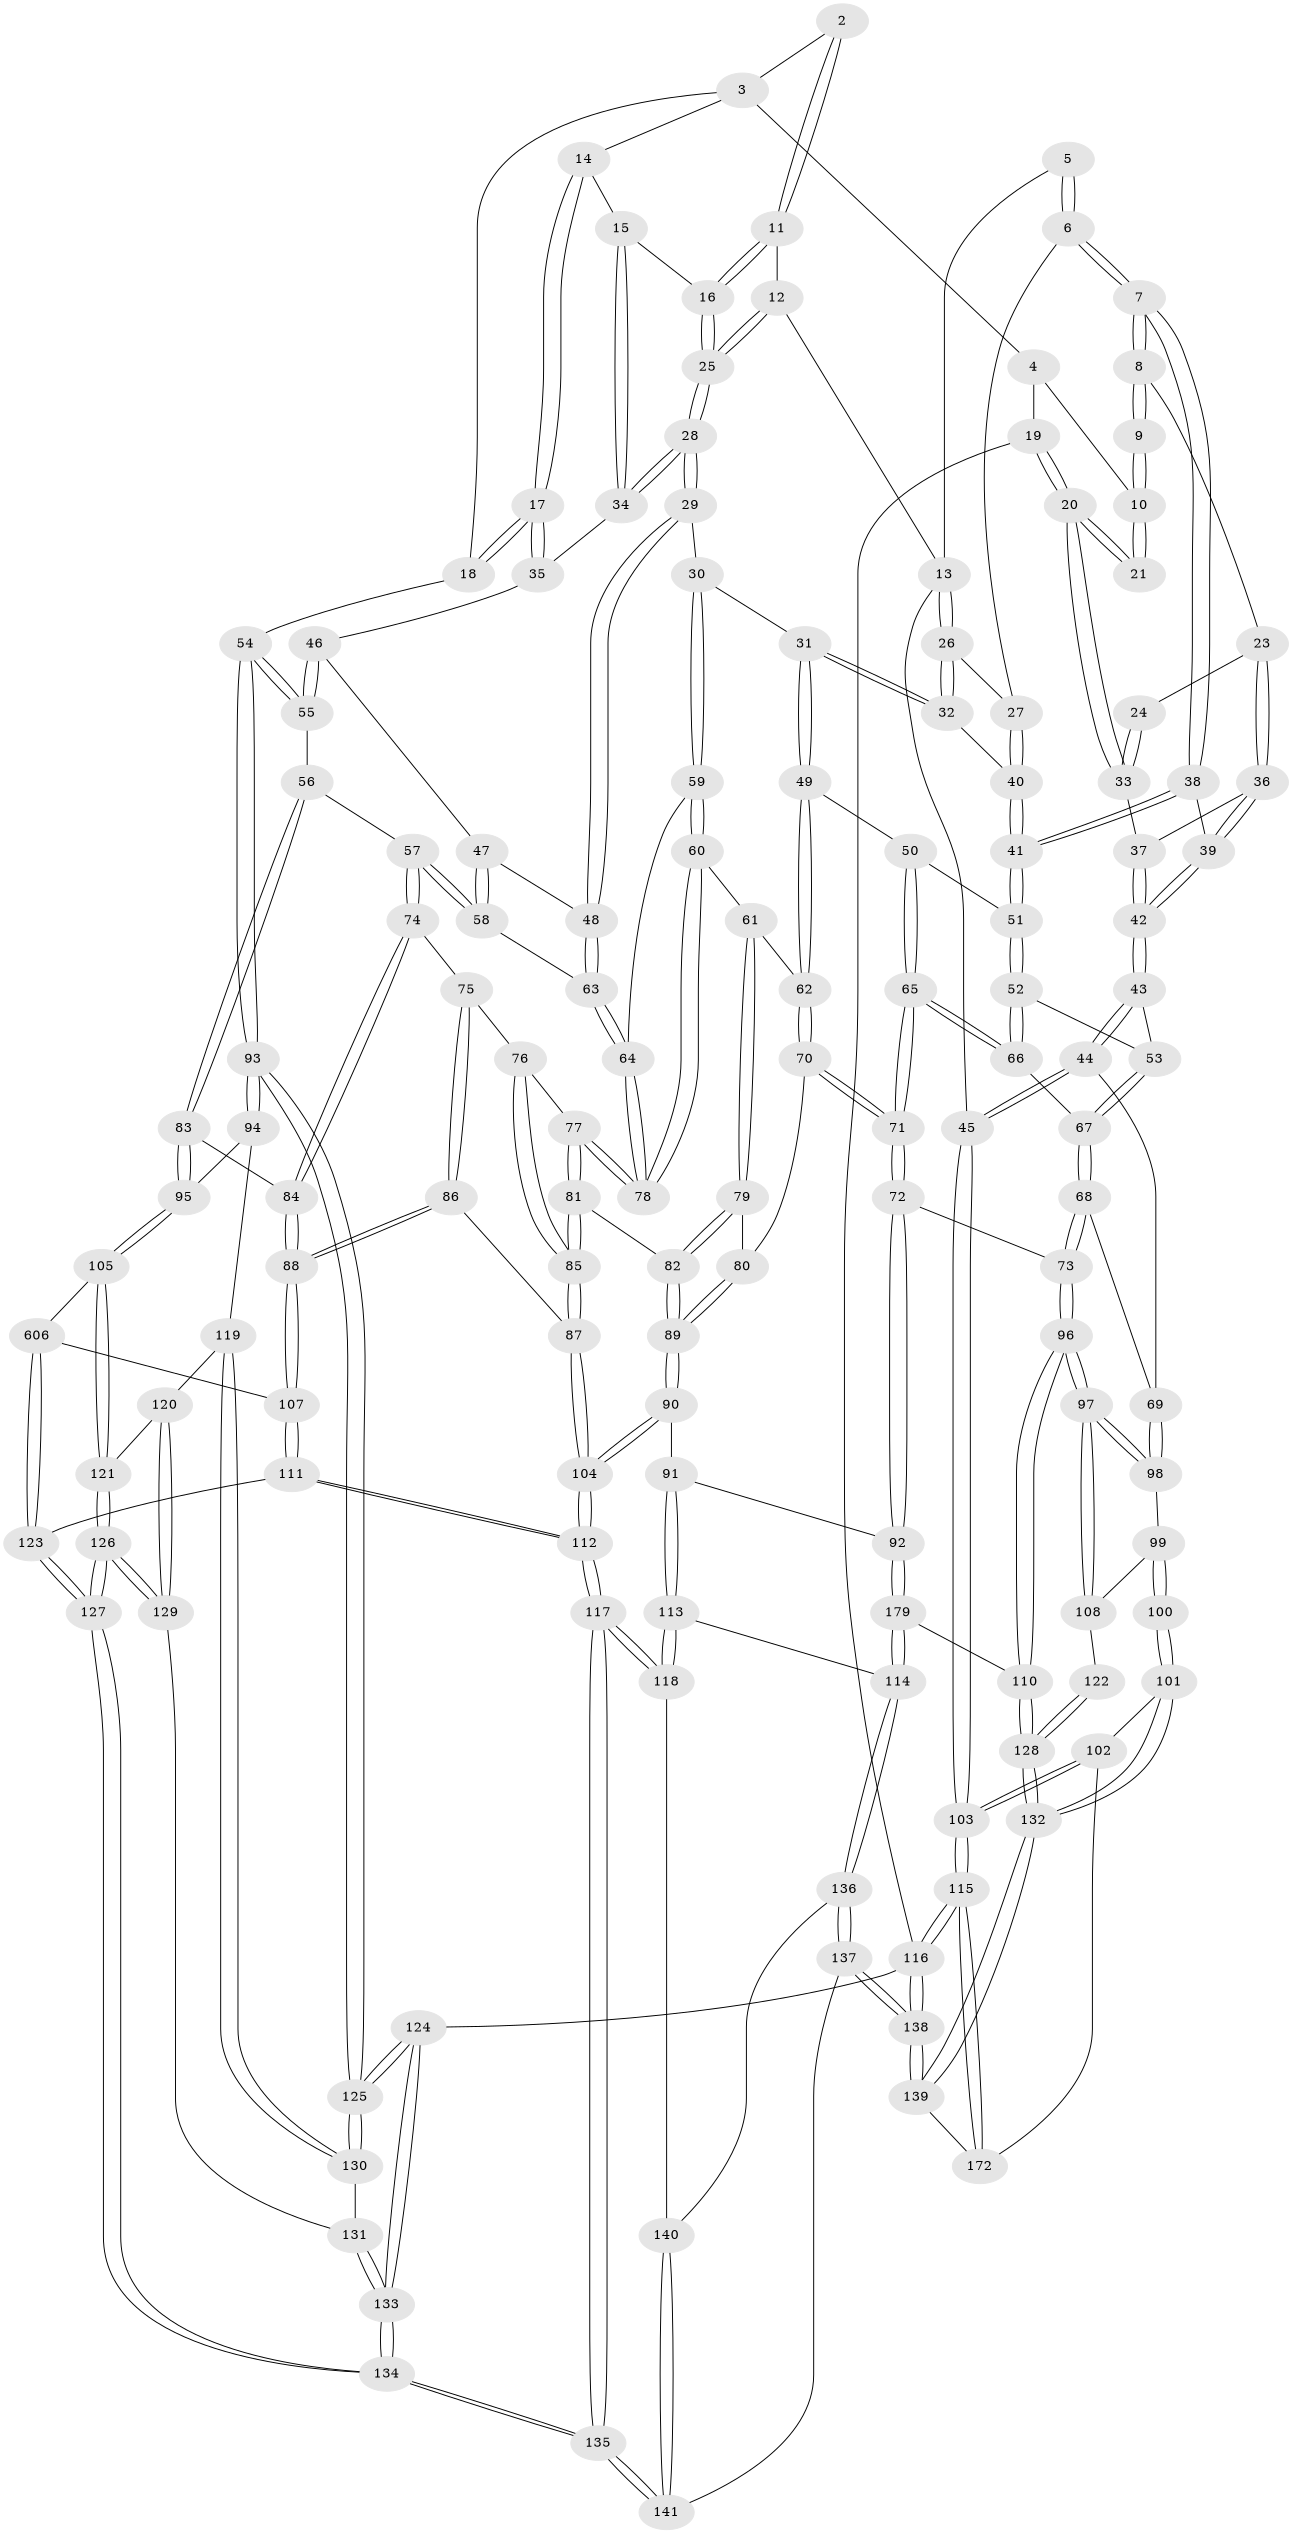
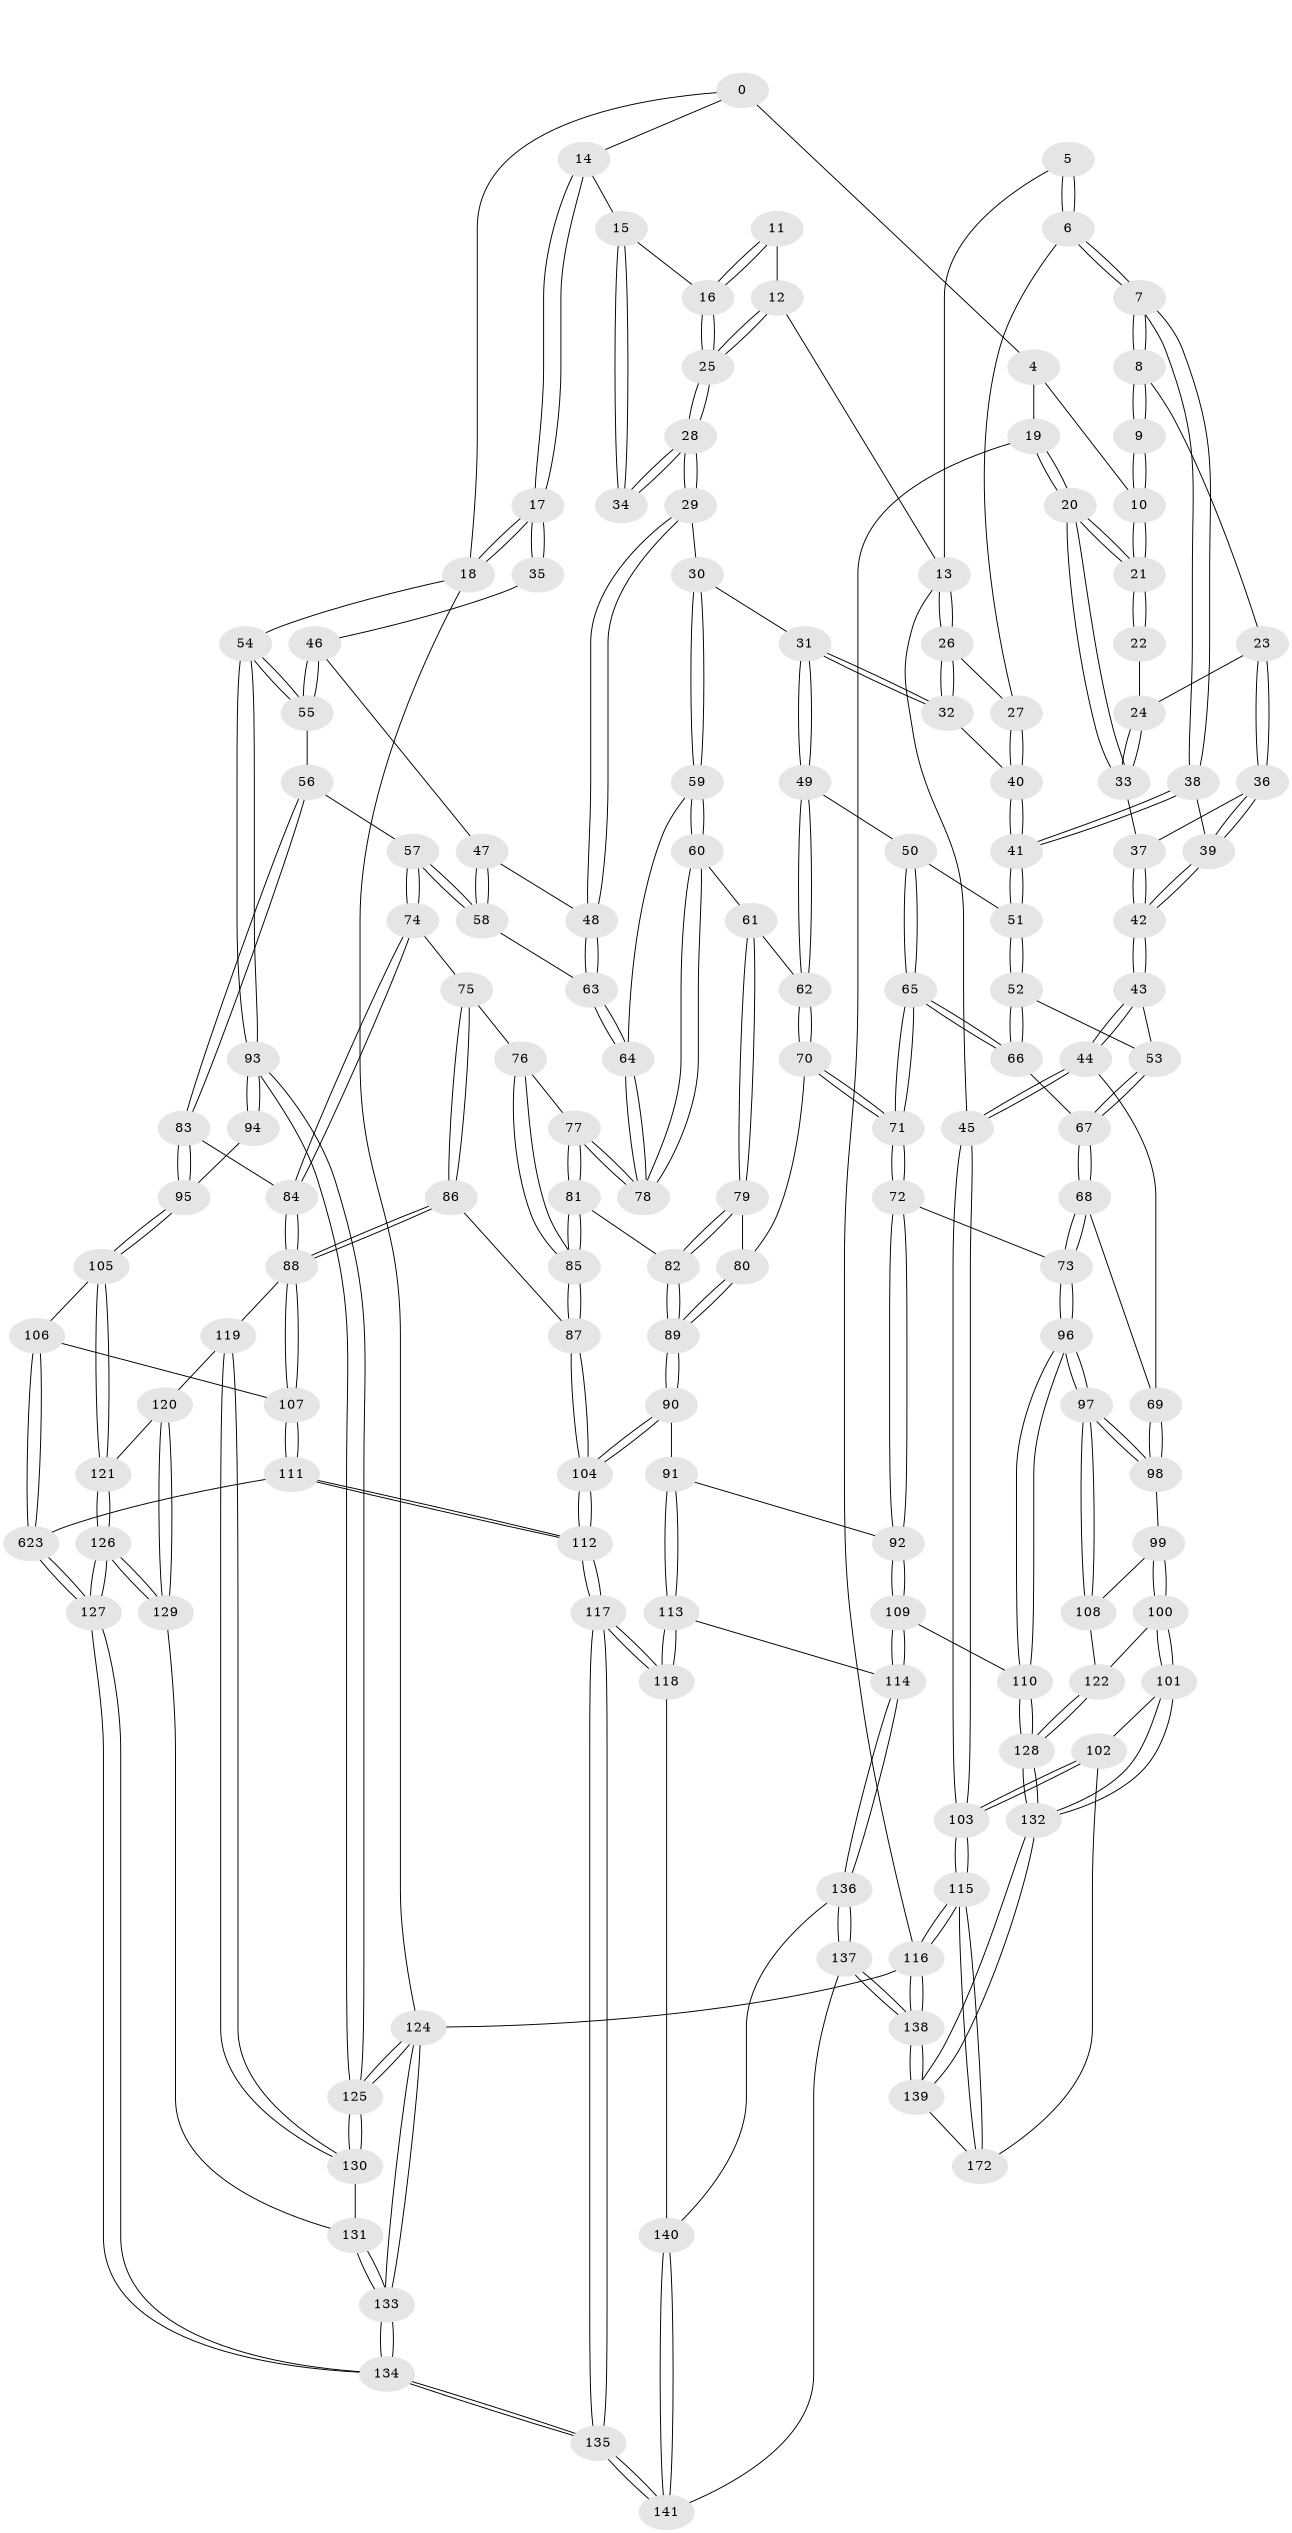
(843, 21) -> none
(743, 90) -> (743, 90)
(580, 540) -> none
none -> (1139, 644)
(241, 1232) -> (260, 1301)
none -> (398, 1291)
(37, 1336) -> (37, 1336)
(31, 1544) -> (31, 1544)
(898, 1613) -> (898, 1613)
none -> (1129, 1647)
